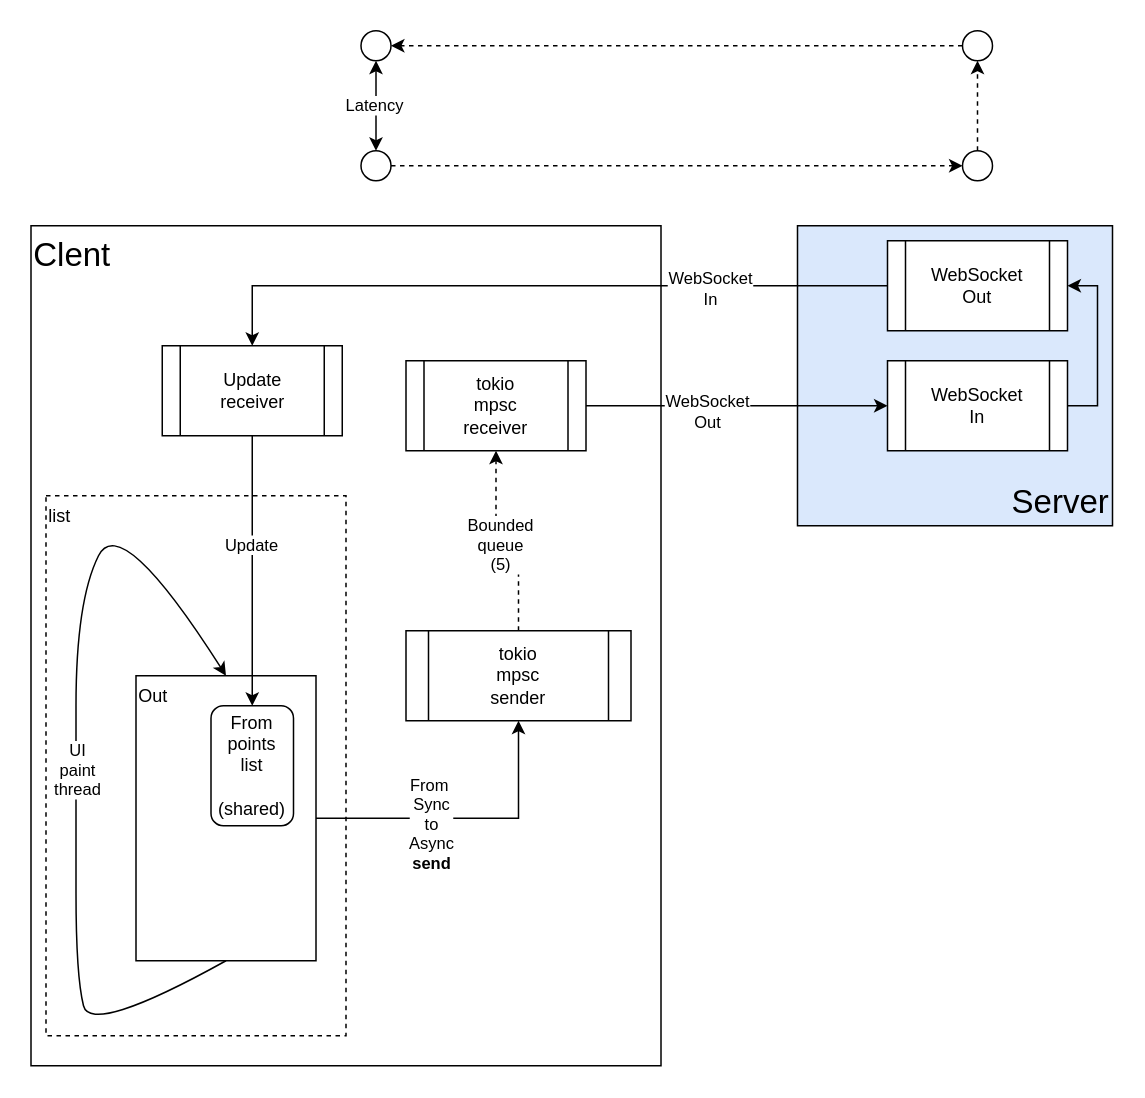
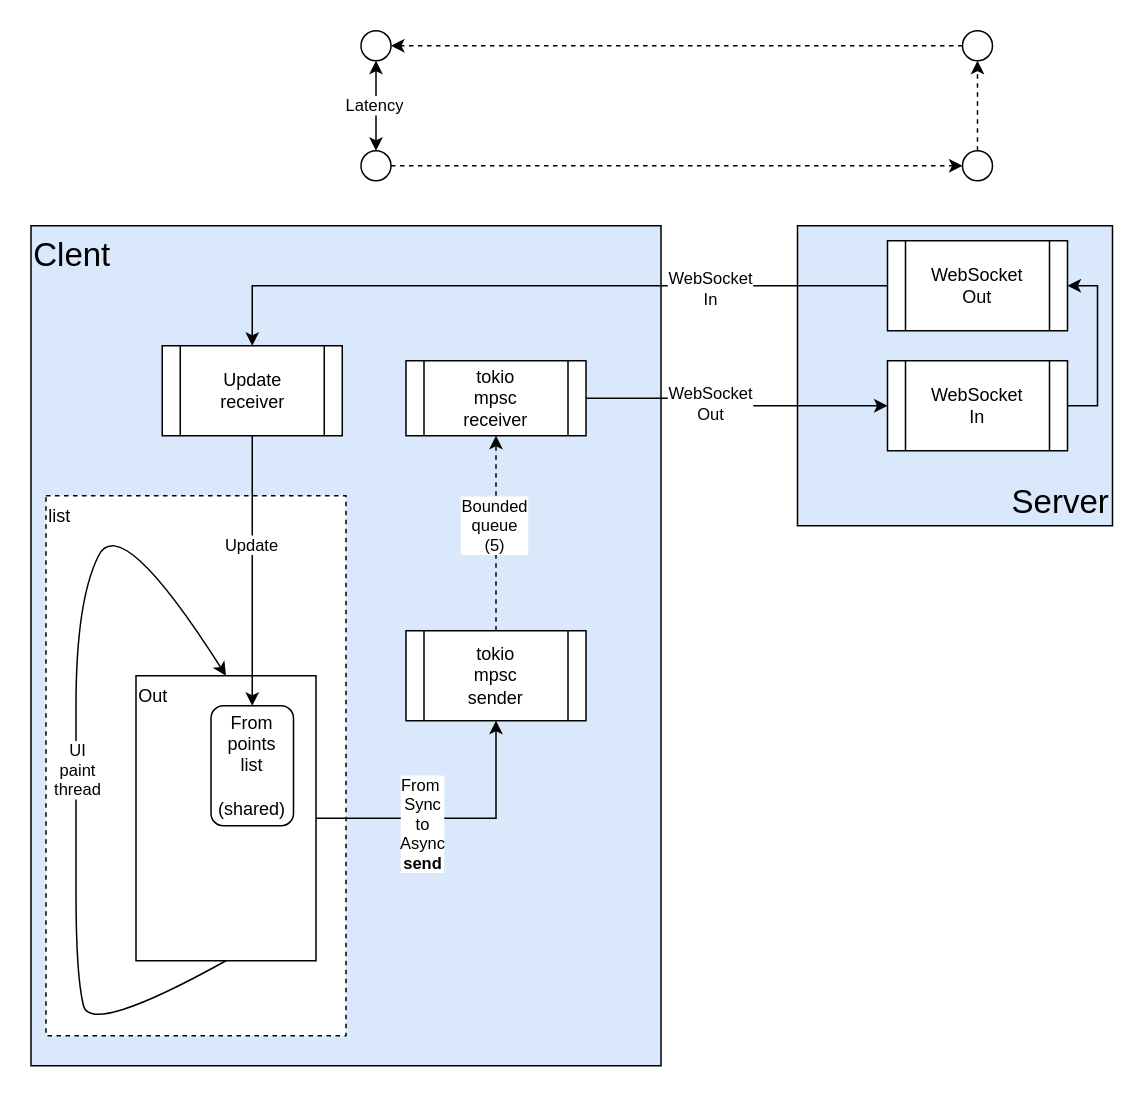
(76, 256) -> (76, 256)
(496, 406) -> (496, 398)
(518, 676) -> (496, 676)
